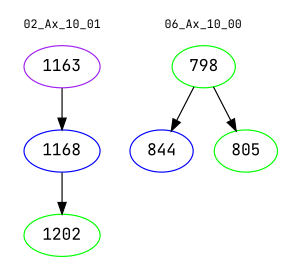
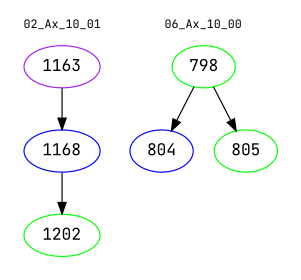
(162, 151) -> (162, 151)
